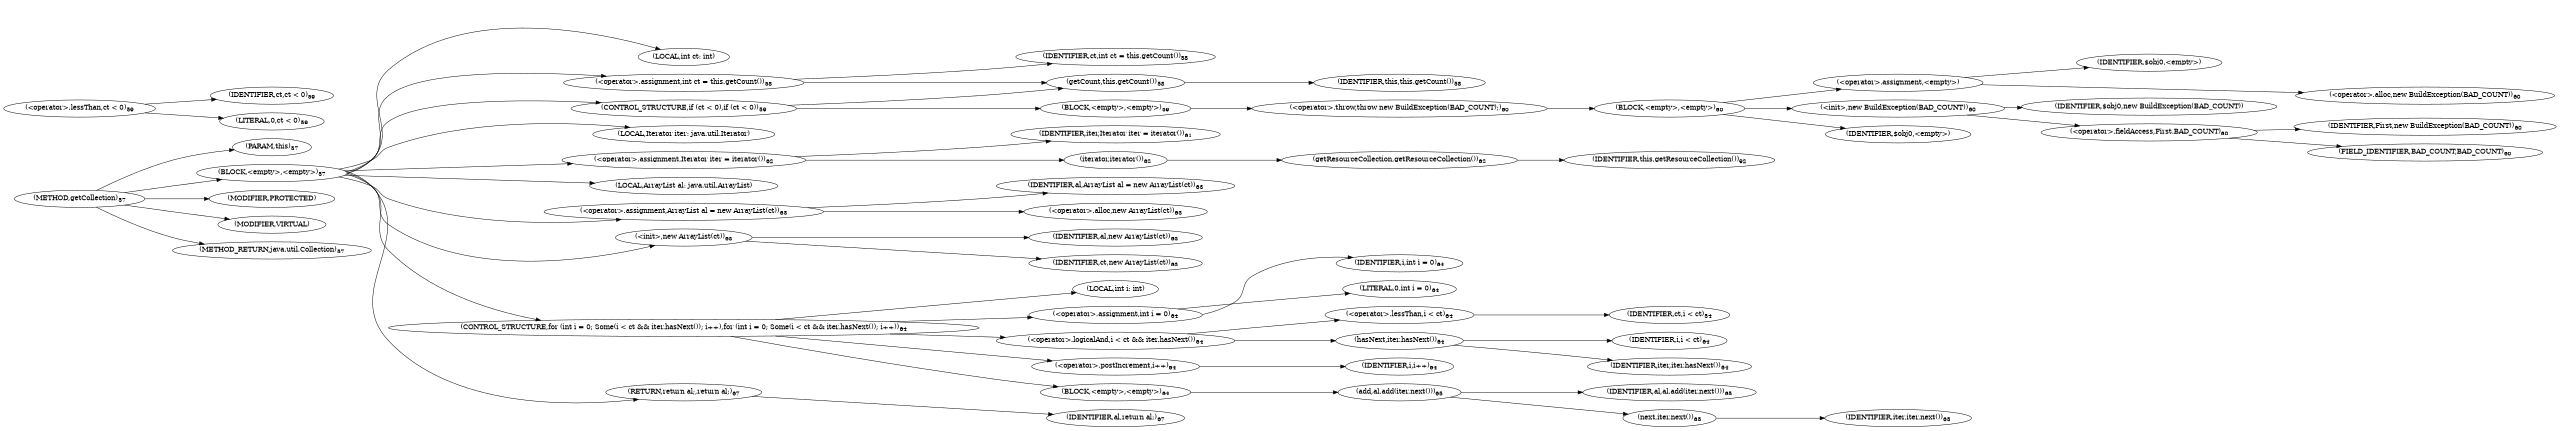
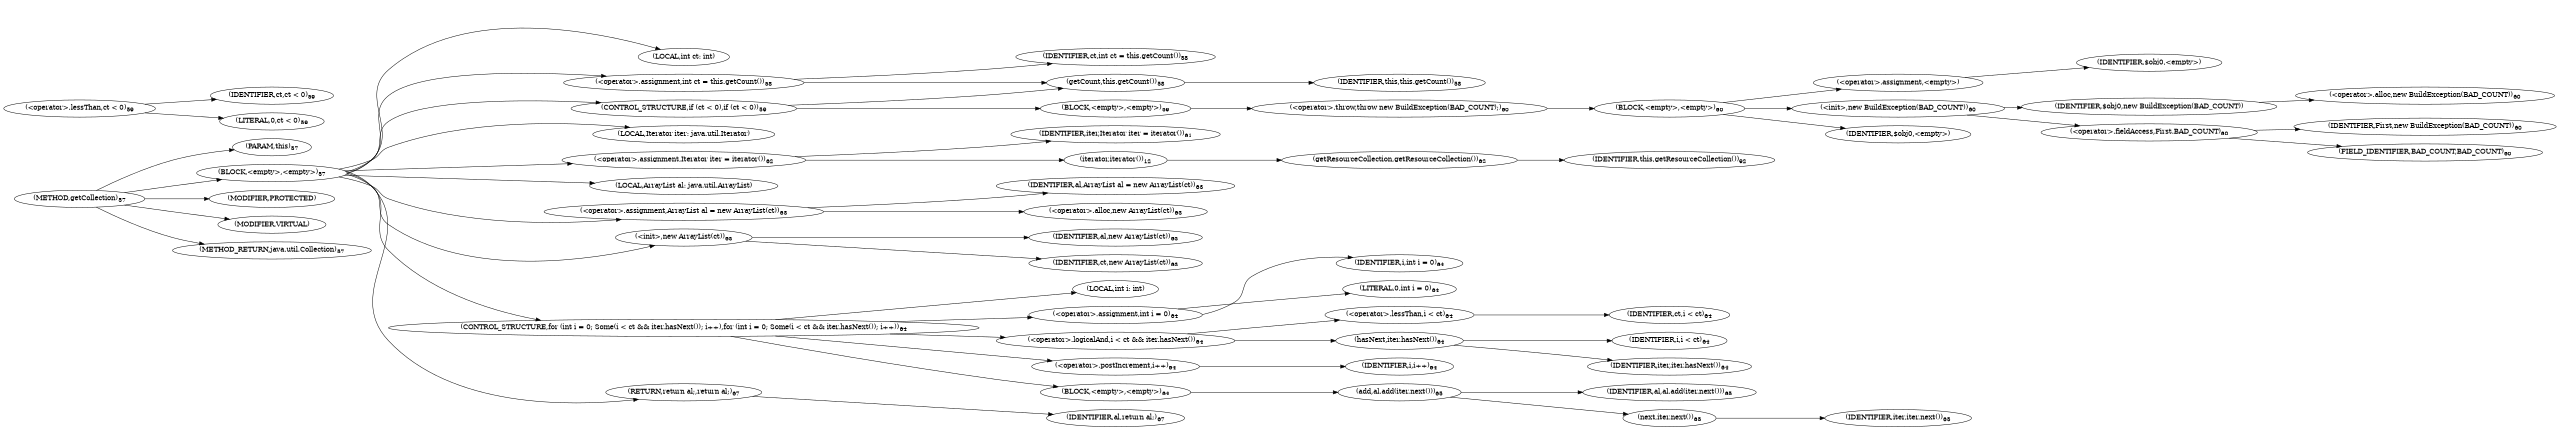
(2140, 89) -> (2284, 101)
(1148, 159) -> (1148, 159)
(1708, 314) -> (1708, 314)
